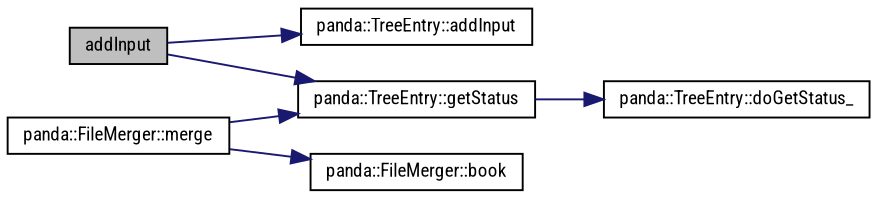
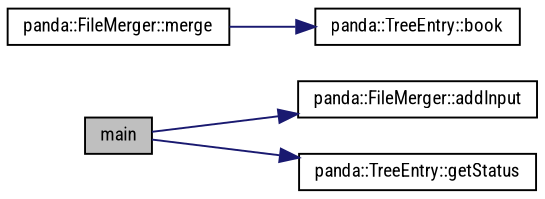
(417, 27) -> (418, 99)
(118, 46) -> (118, 136)
(737, 99) -> none
(254, 119) -> none
(417, 172) -> (418, 27)
